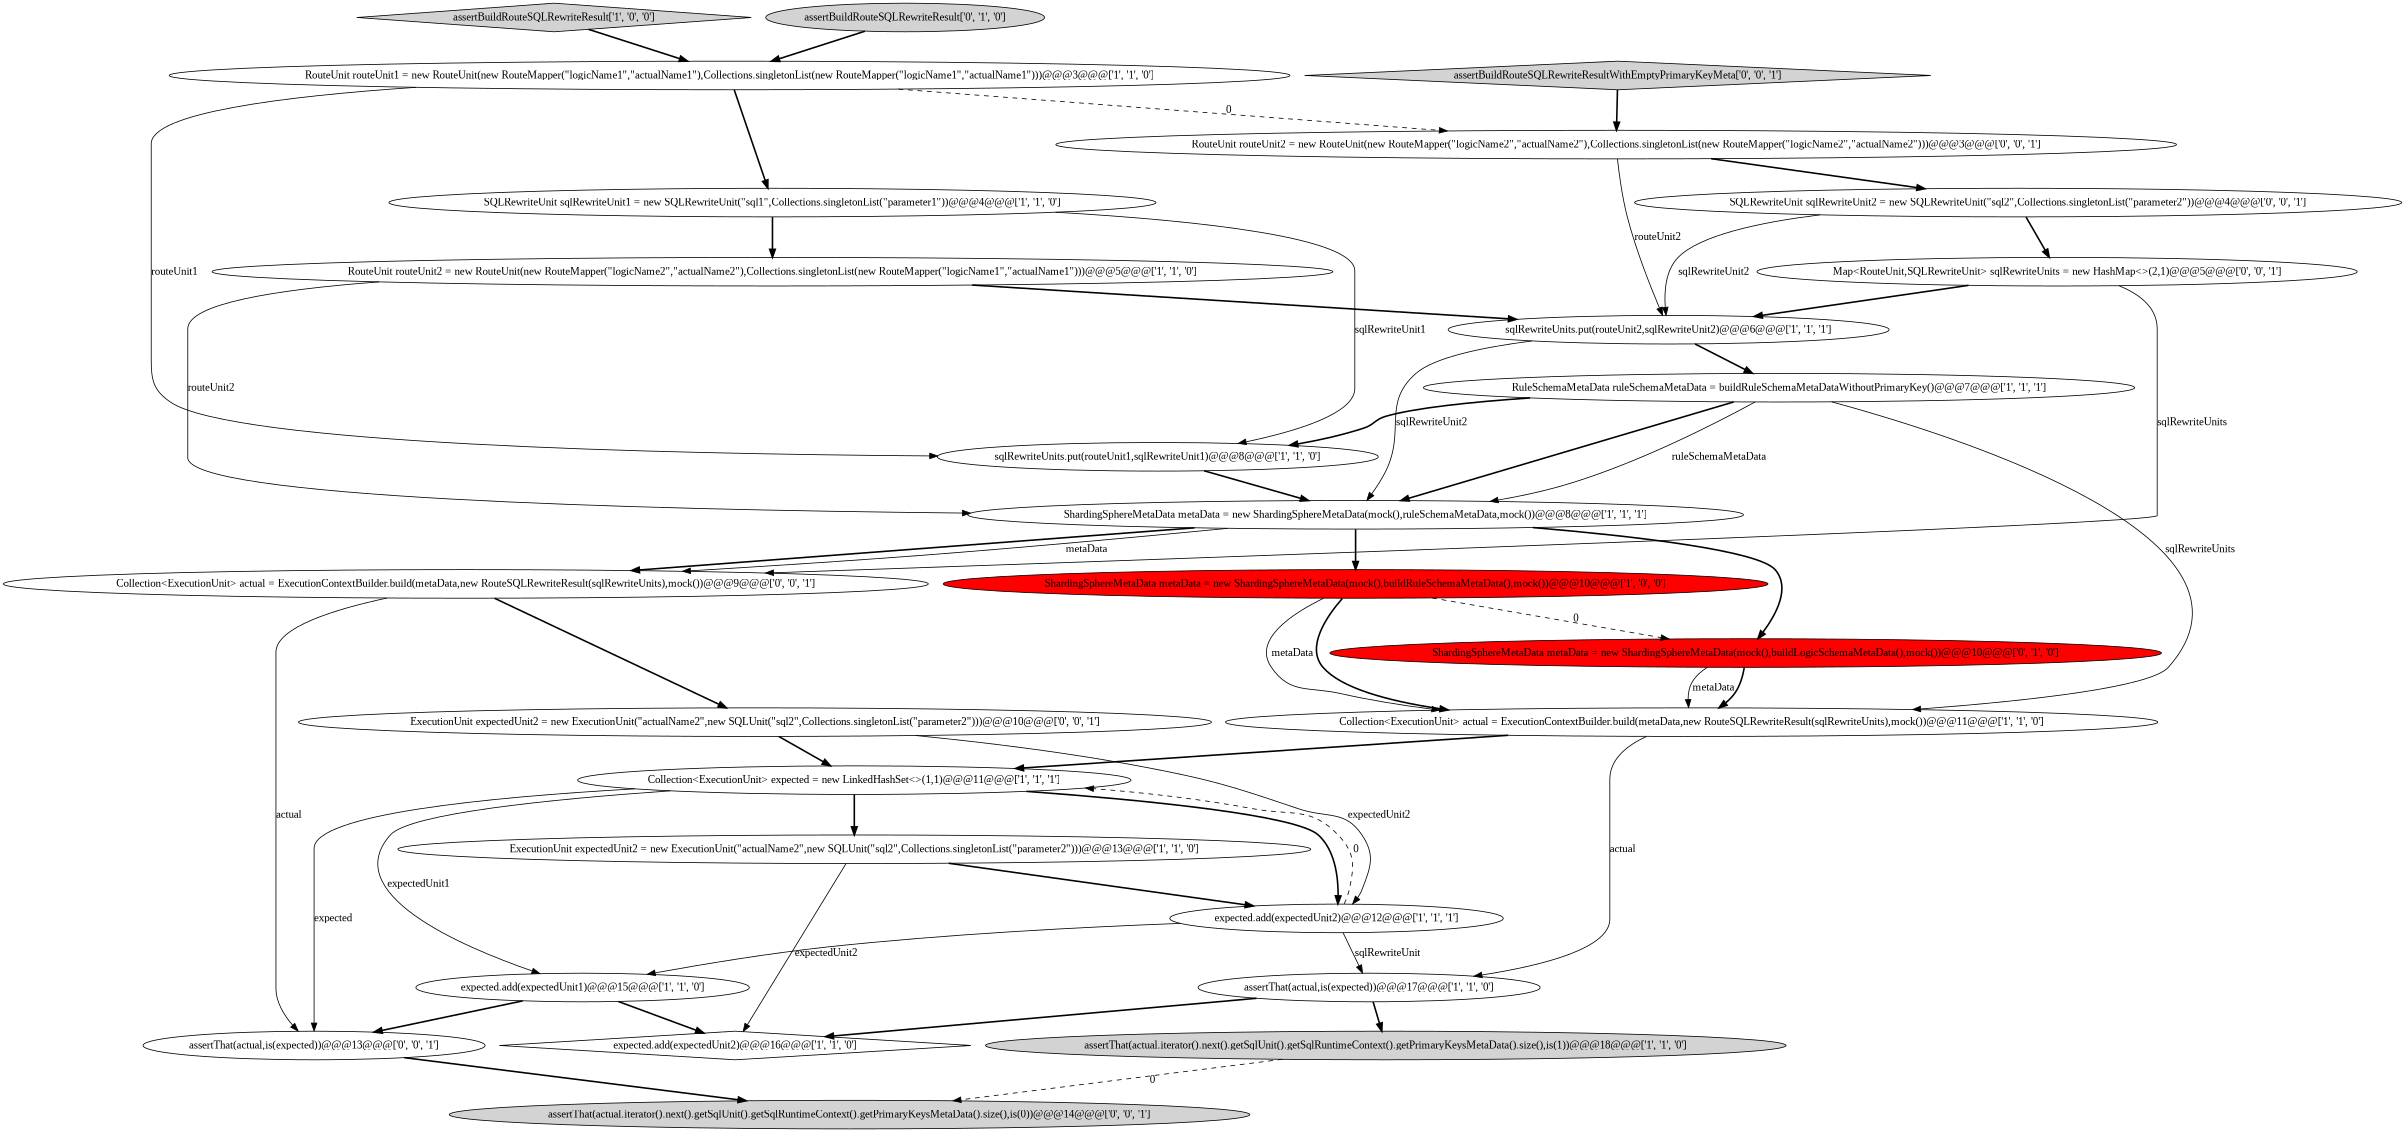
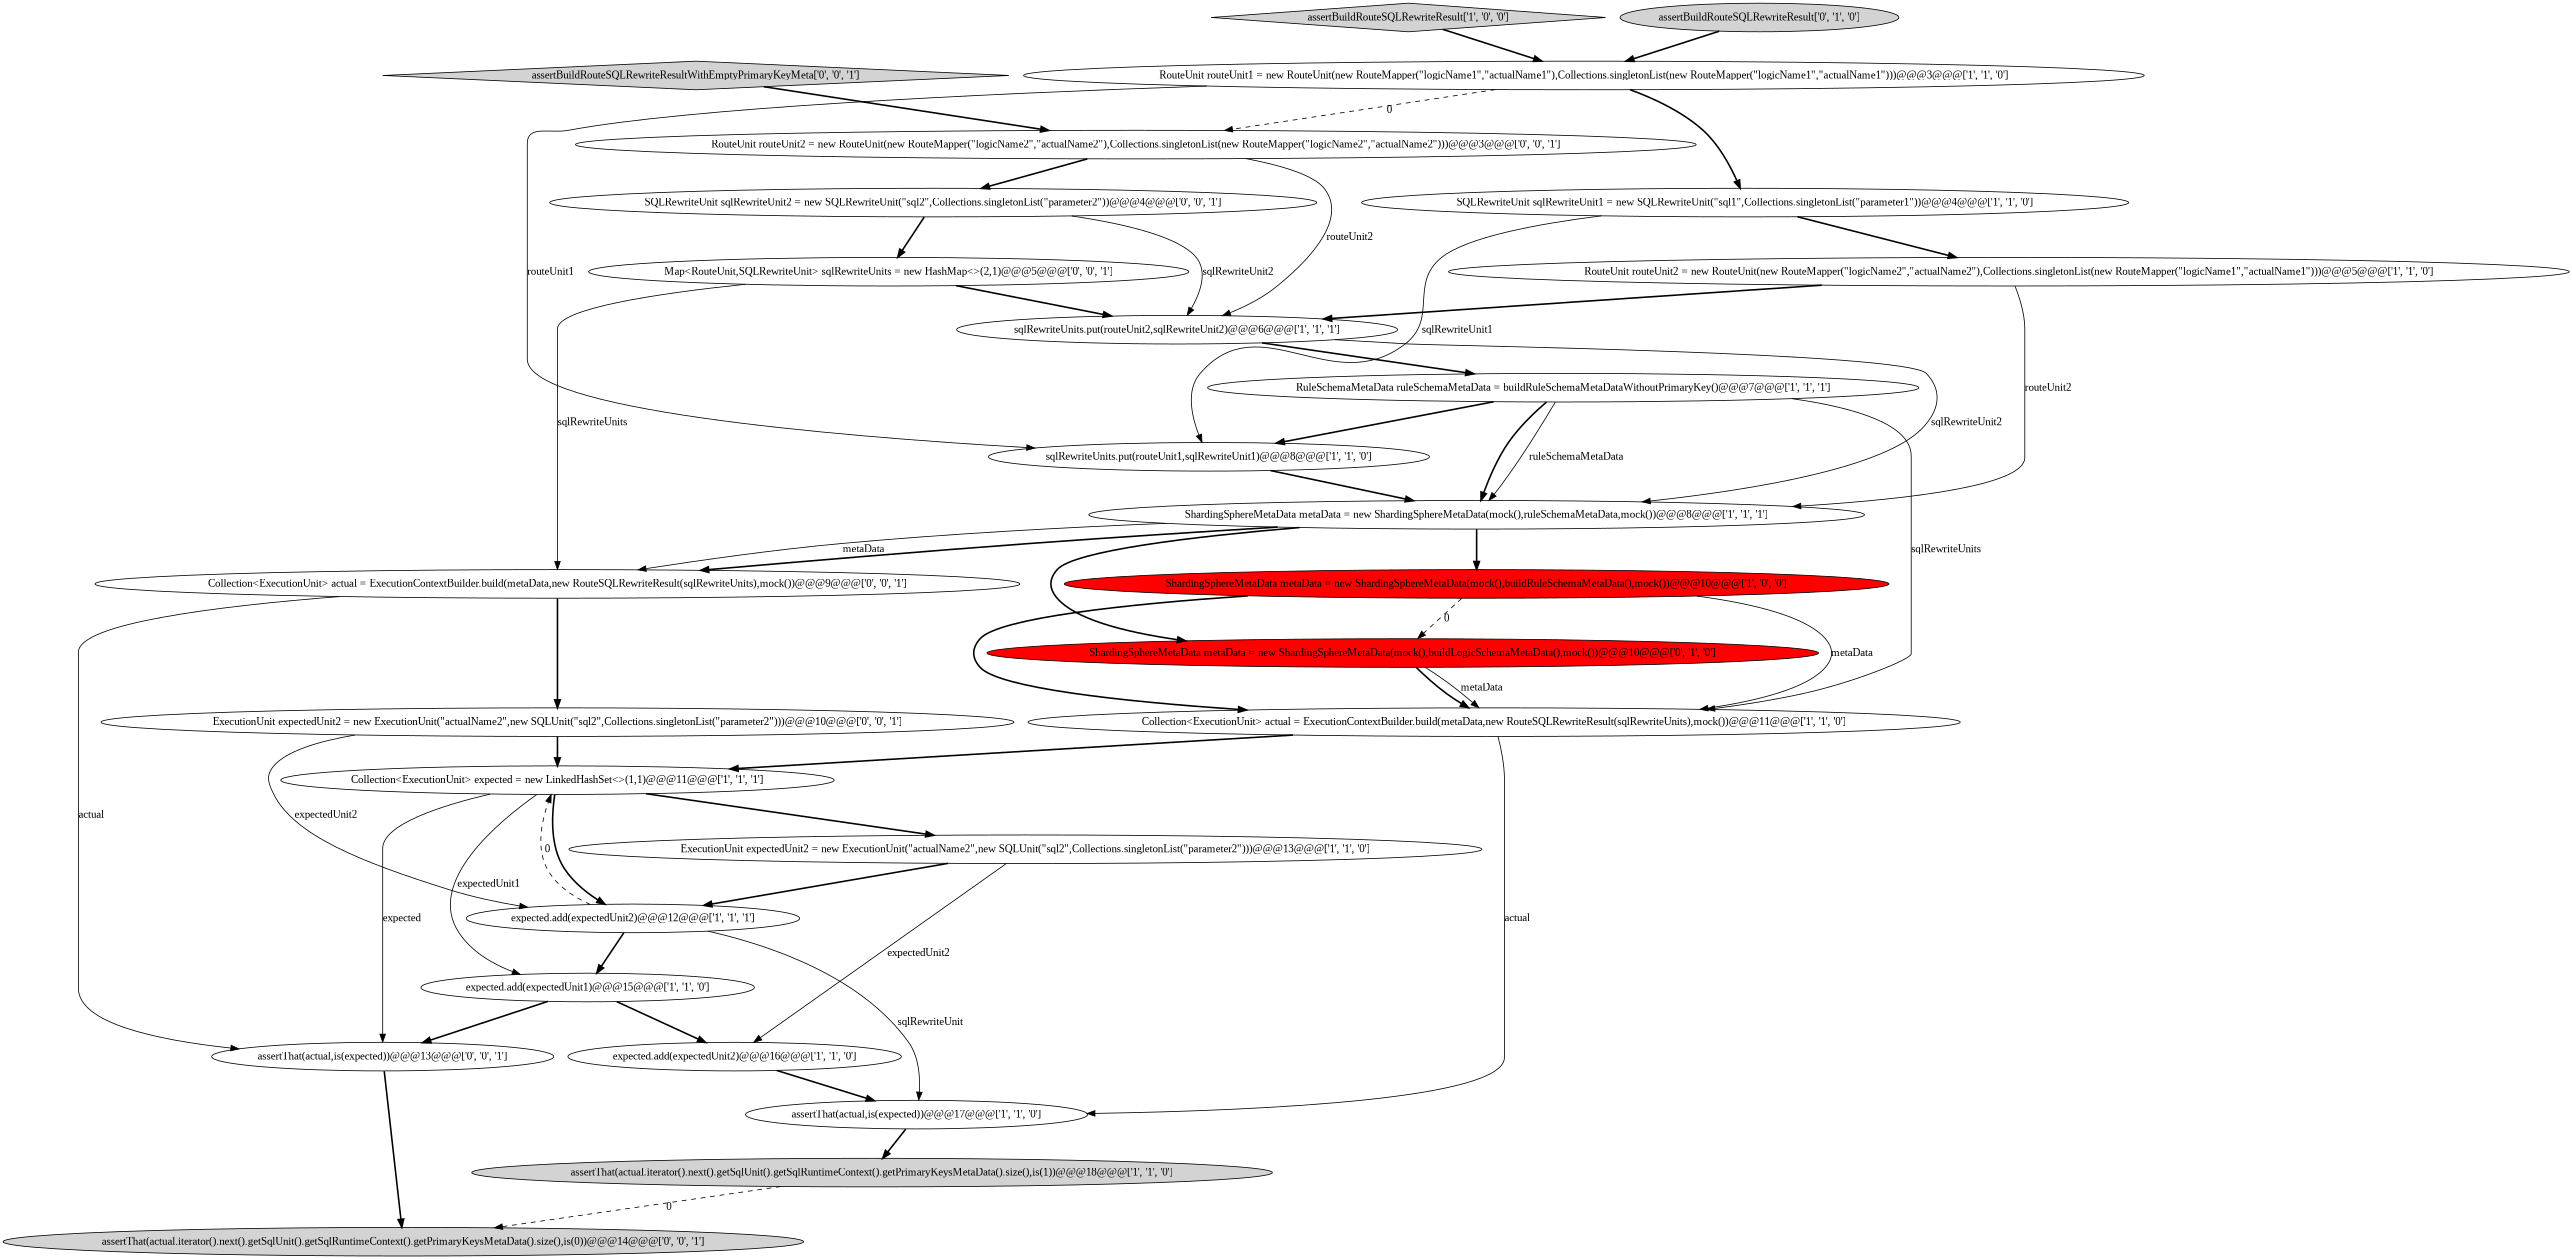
(917, 939) -> (613, 950)
(1045, 1017) -> (822, 1084)
(735, 1045) -> (735, 1057)
